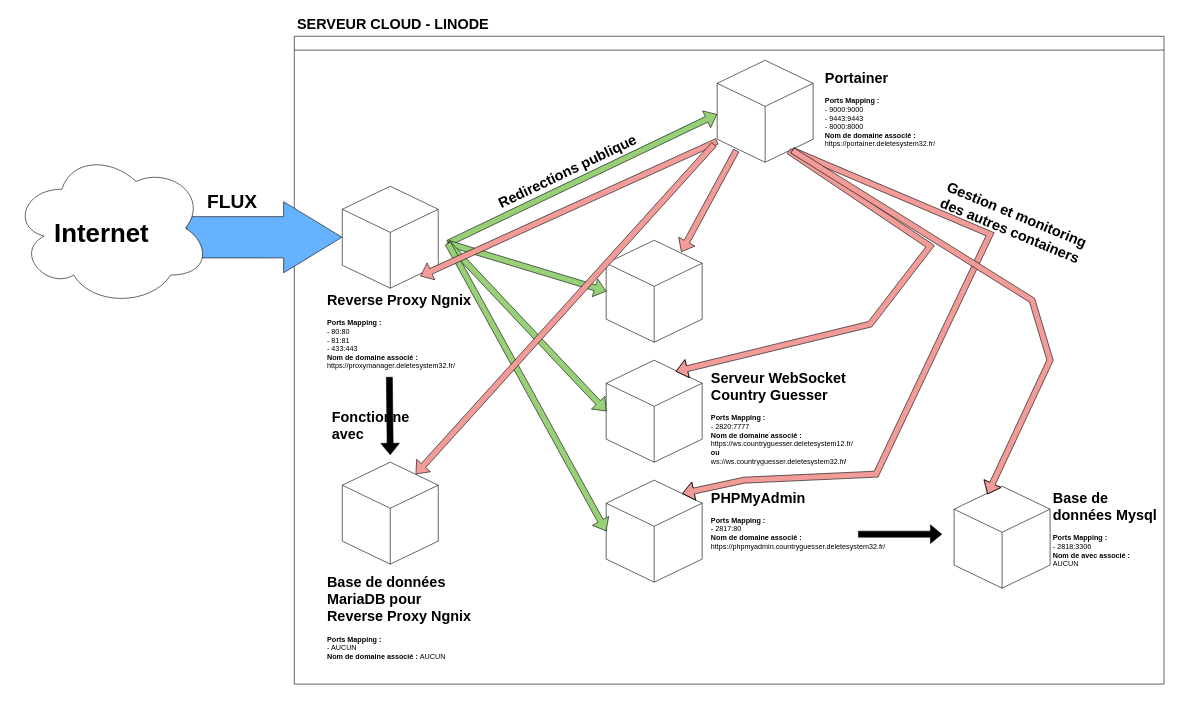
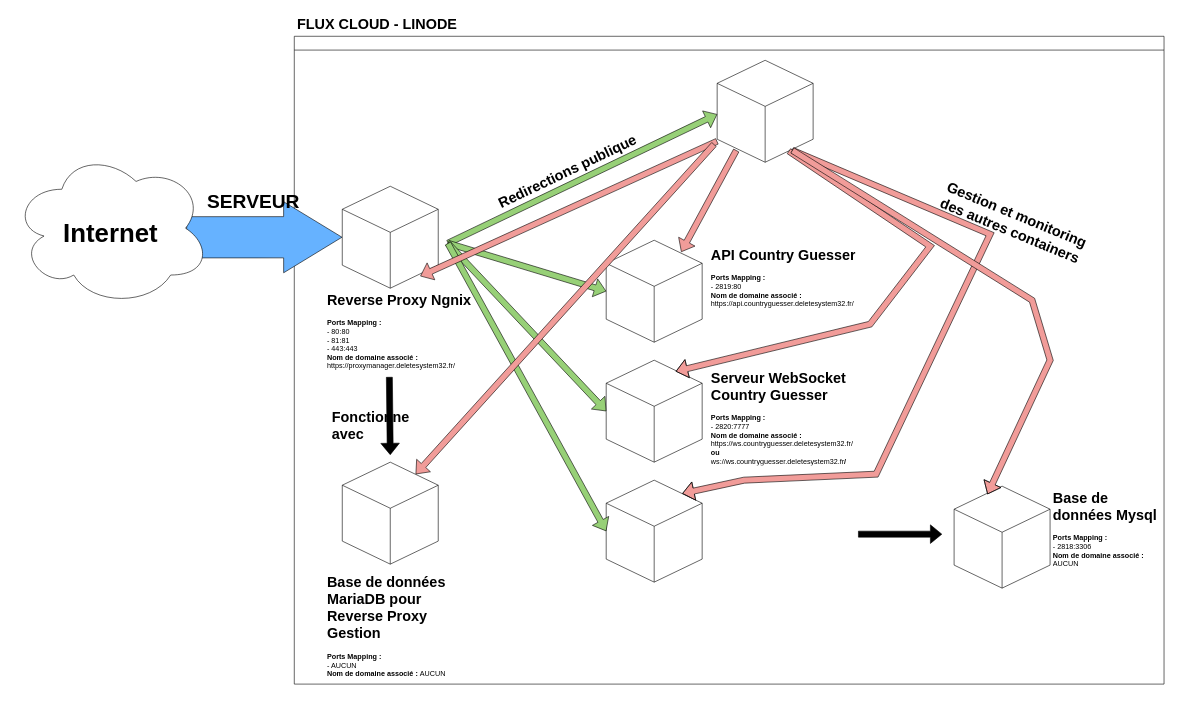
(339, 11) -> (333, 11)
(899, 114) -> none
(215, 185) -> (221, 185)
(108, 222) -> (117, 222)
none -> (785, 291)
(402, 313) -> (402, 313)
(786, 399) -> (786, 399)
(1092, 502) -> (1095, 502)
(801, 537) -> none
(402, 586) -> (402, 586)
